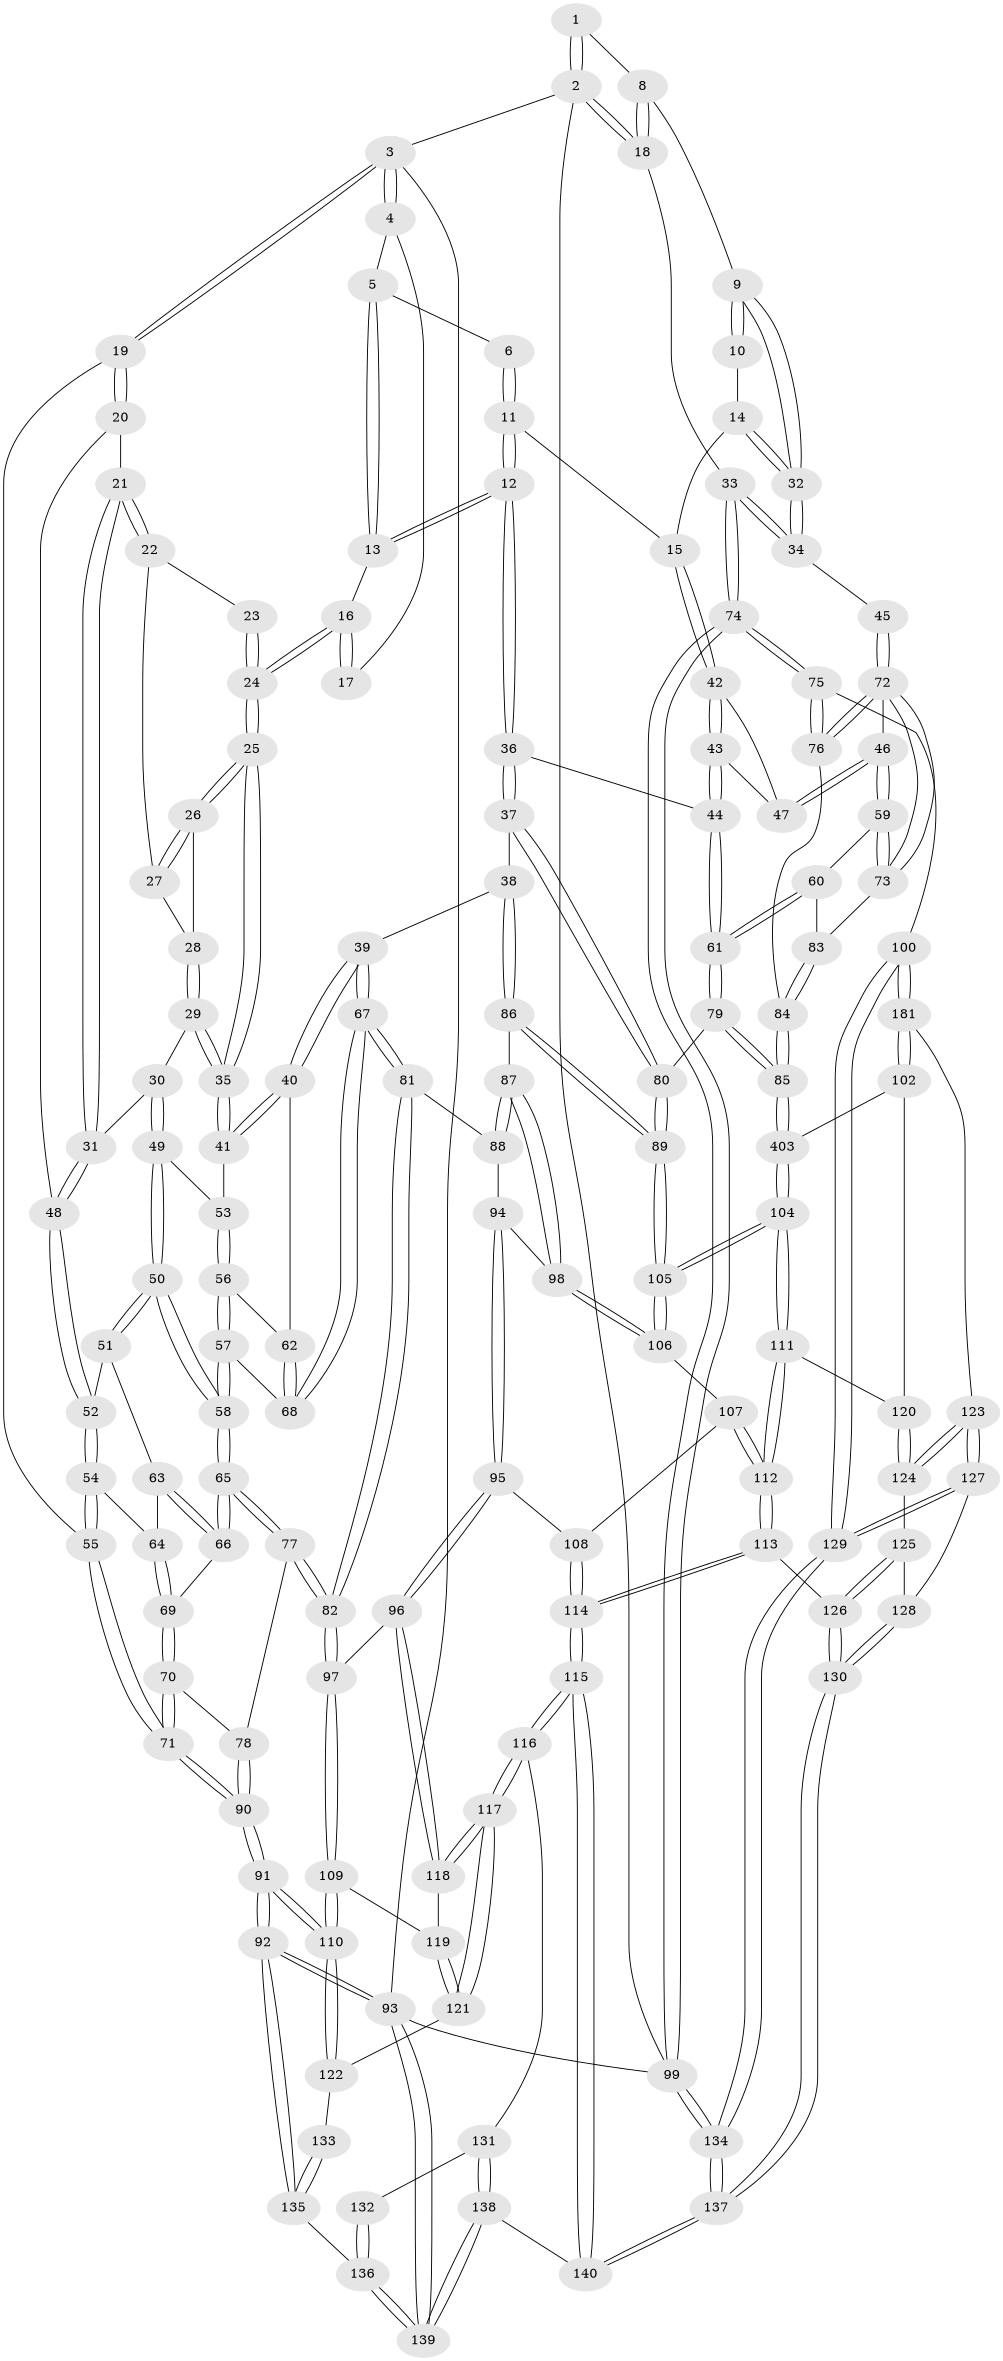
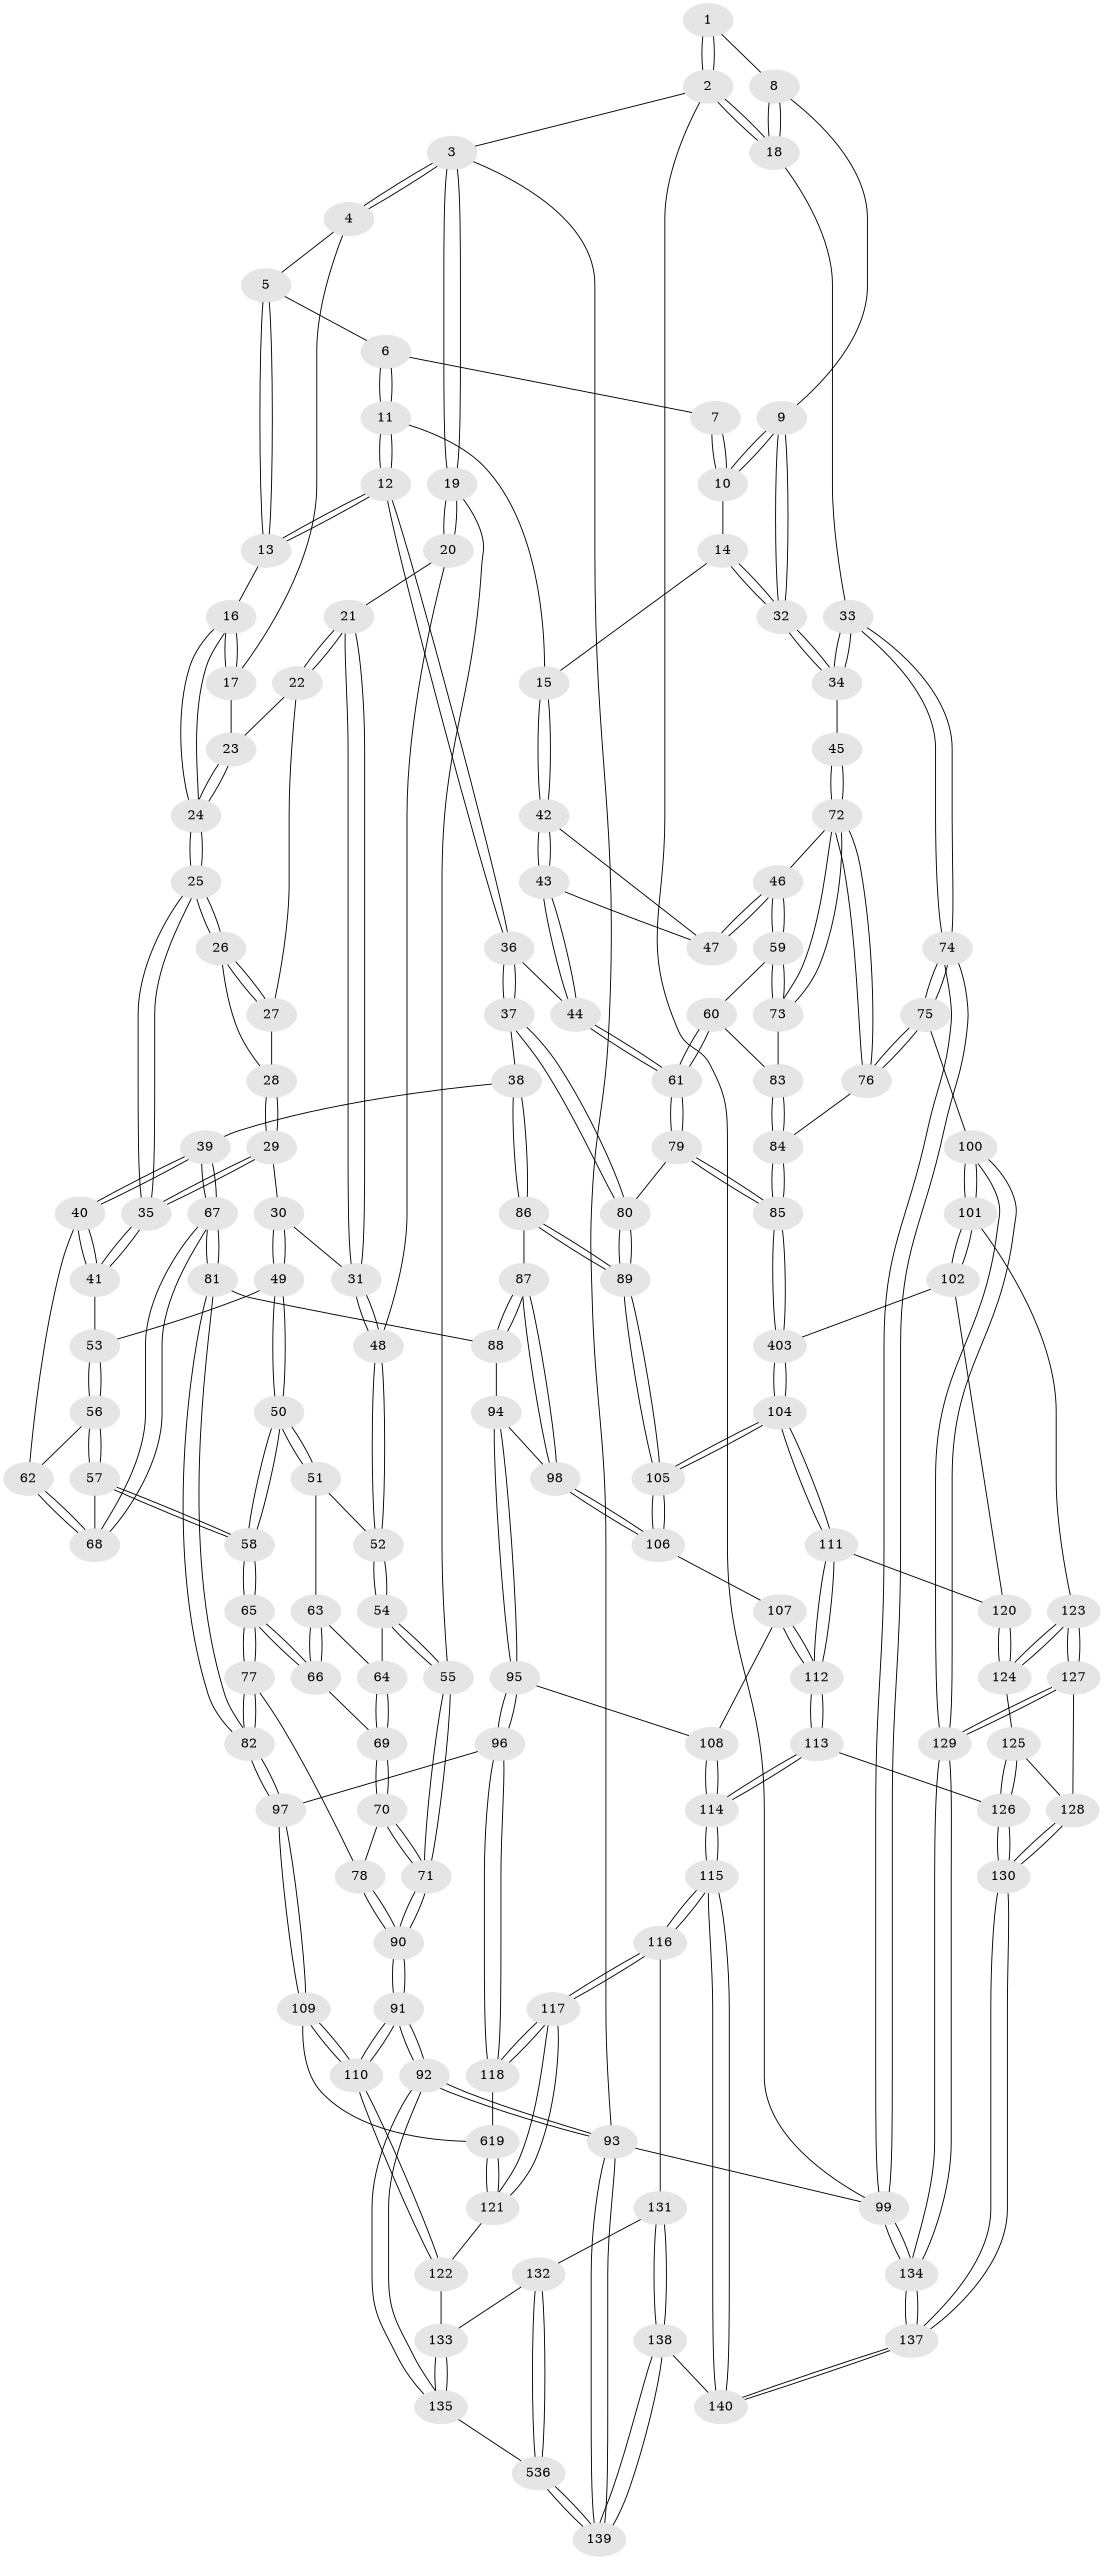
none -> (715, 418)
none -> (231, 717)
(904, 1015) -> (971, 1214)
(438, 1943) -> (493, 2142)
(363, 2274) -> (539, 2473)
none -> (490, 2308)
